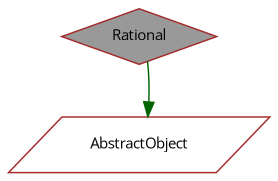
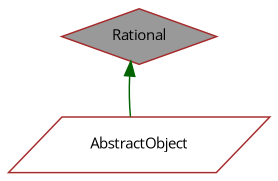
(149, 82) -> (129, 96)
